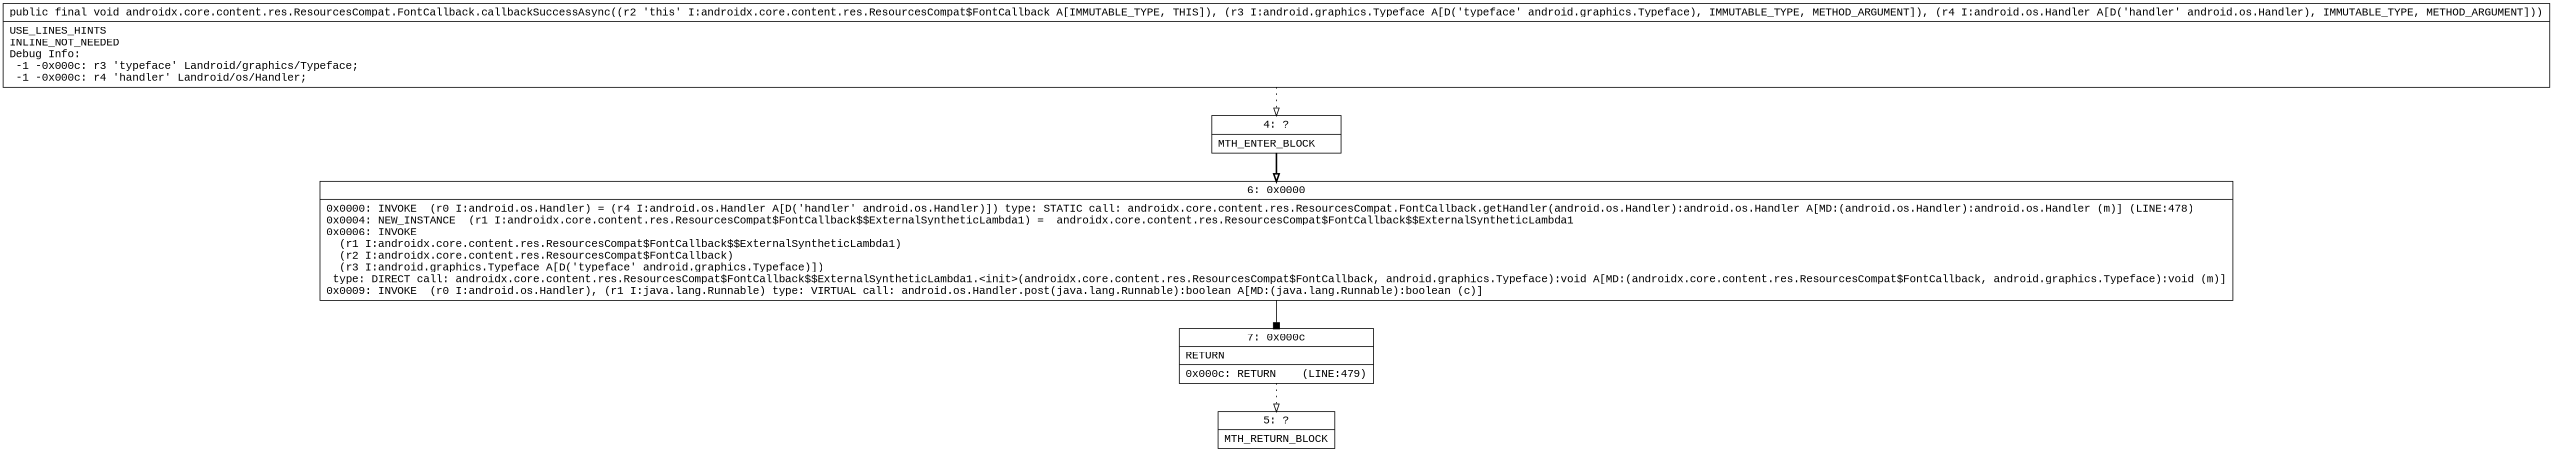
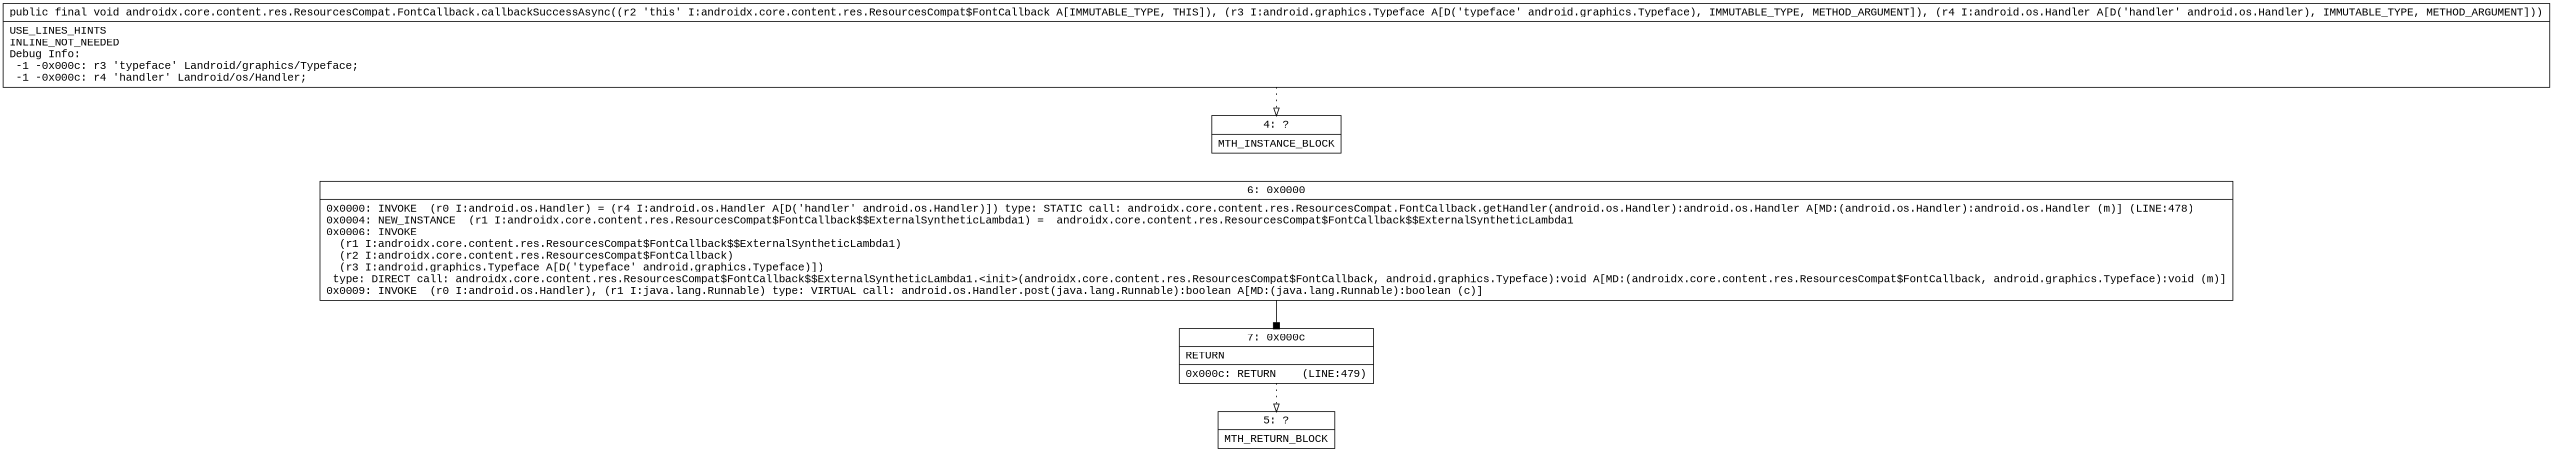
(1267, 143) -> (1276, 143)
(1276, 163) -> none
